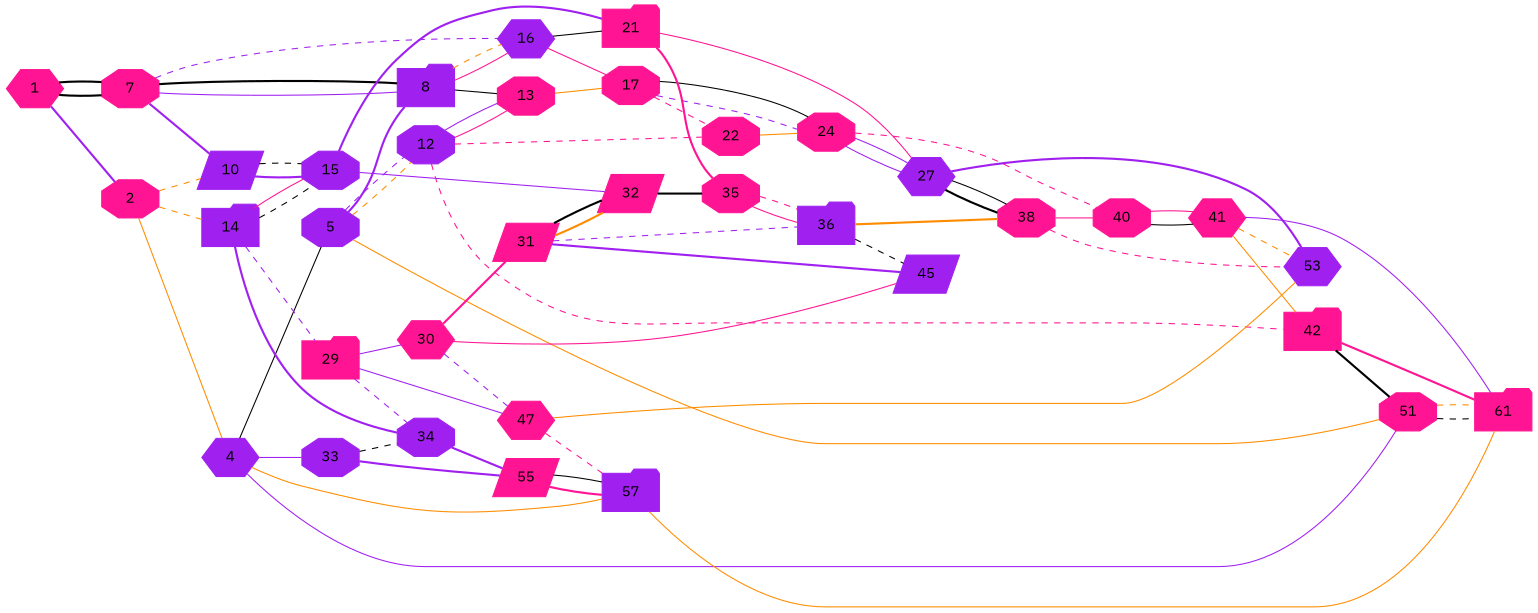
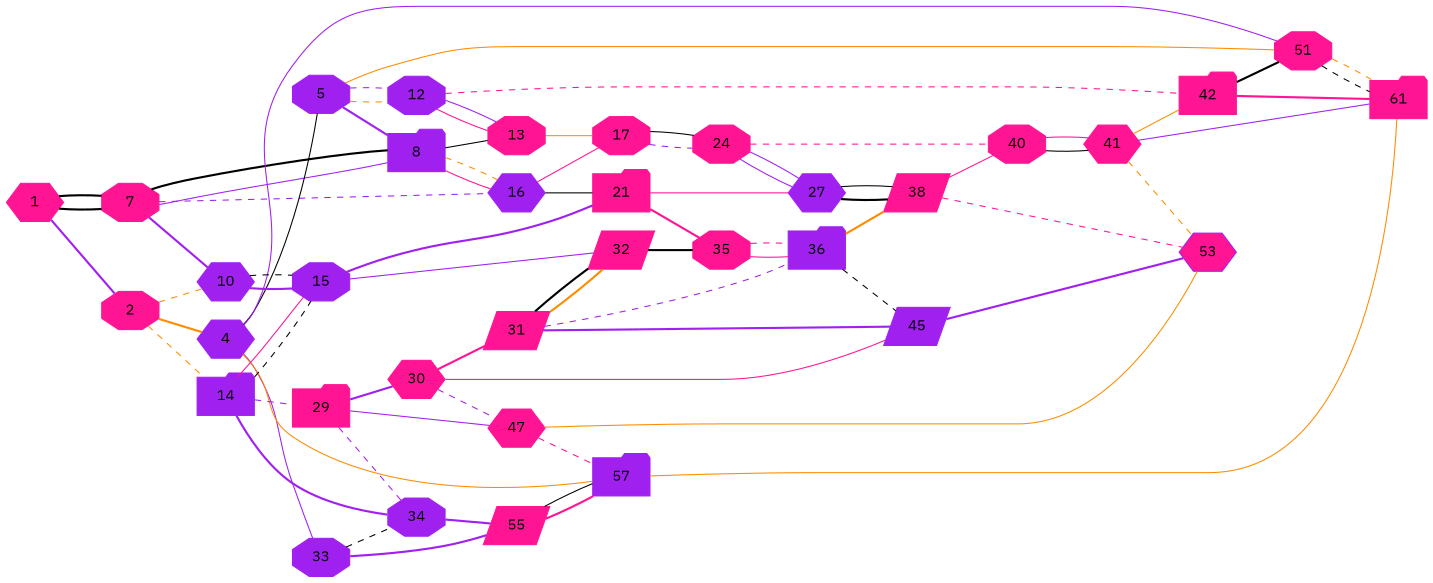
(731, 136) -> none
(1141, 162) -> (1065, 289)
(230, 170) -> (226, 282)
(1026, 218) -> (917, 193)
(1313, 267) -> (1208, 252)
(180, 328) -> (180, 326)
(380, 349) -> (371, 393)
